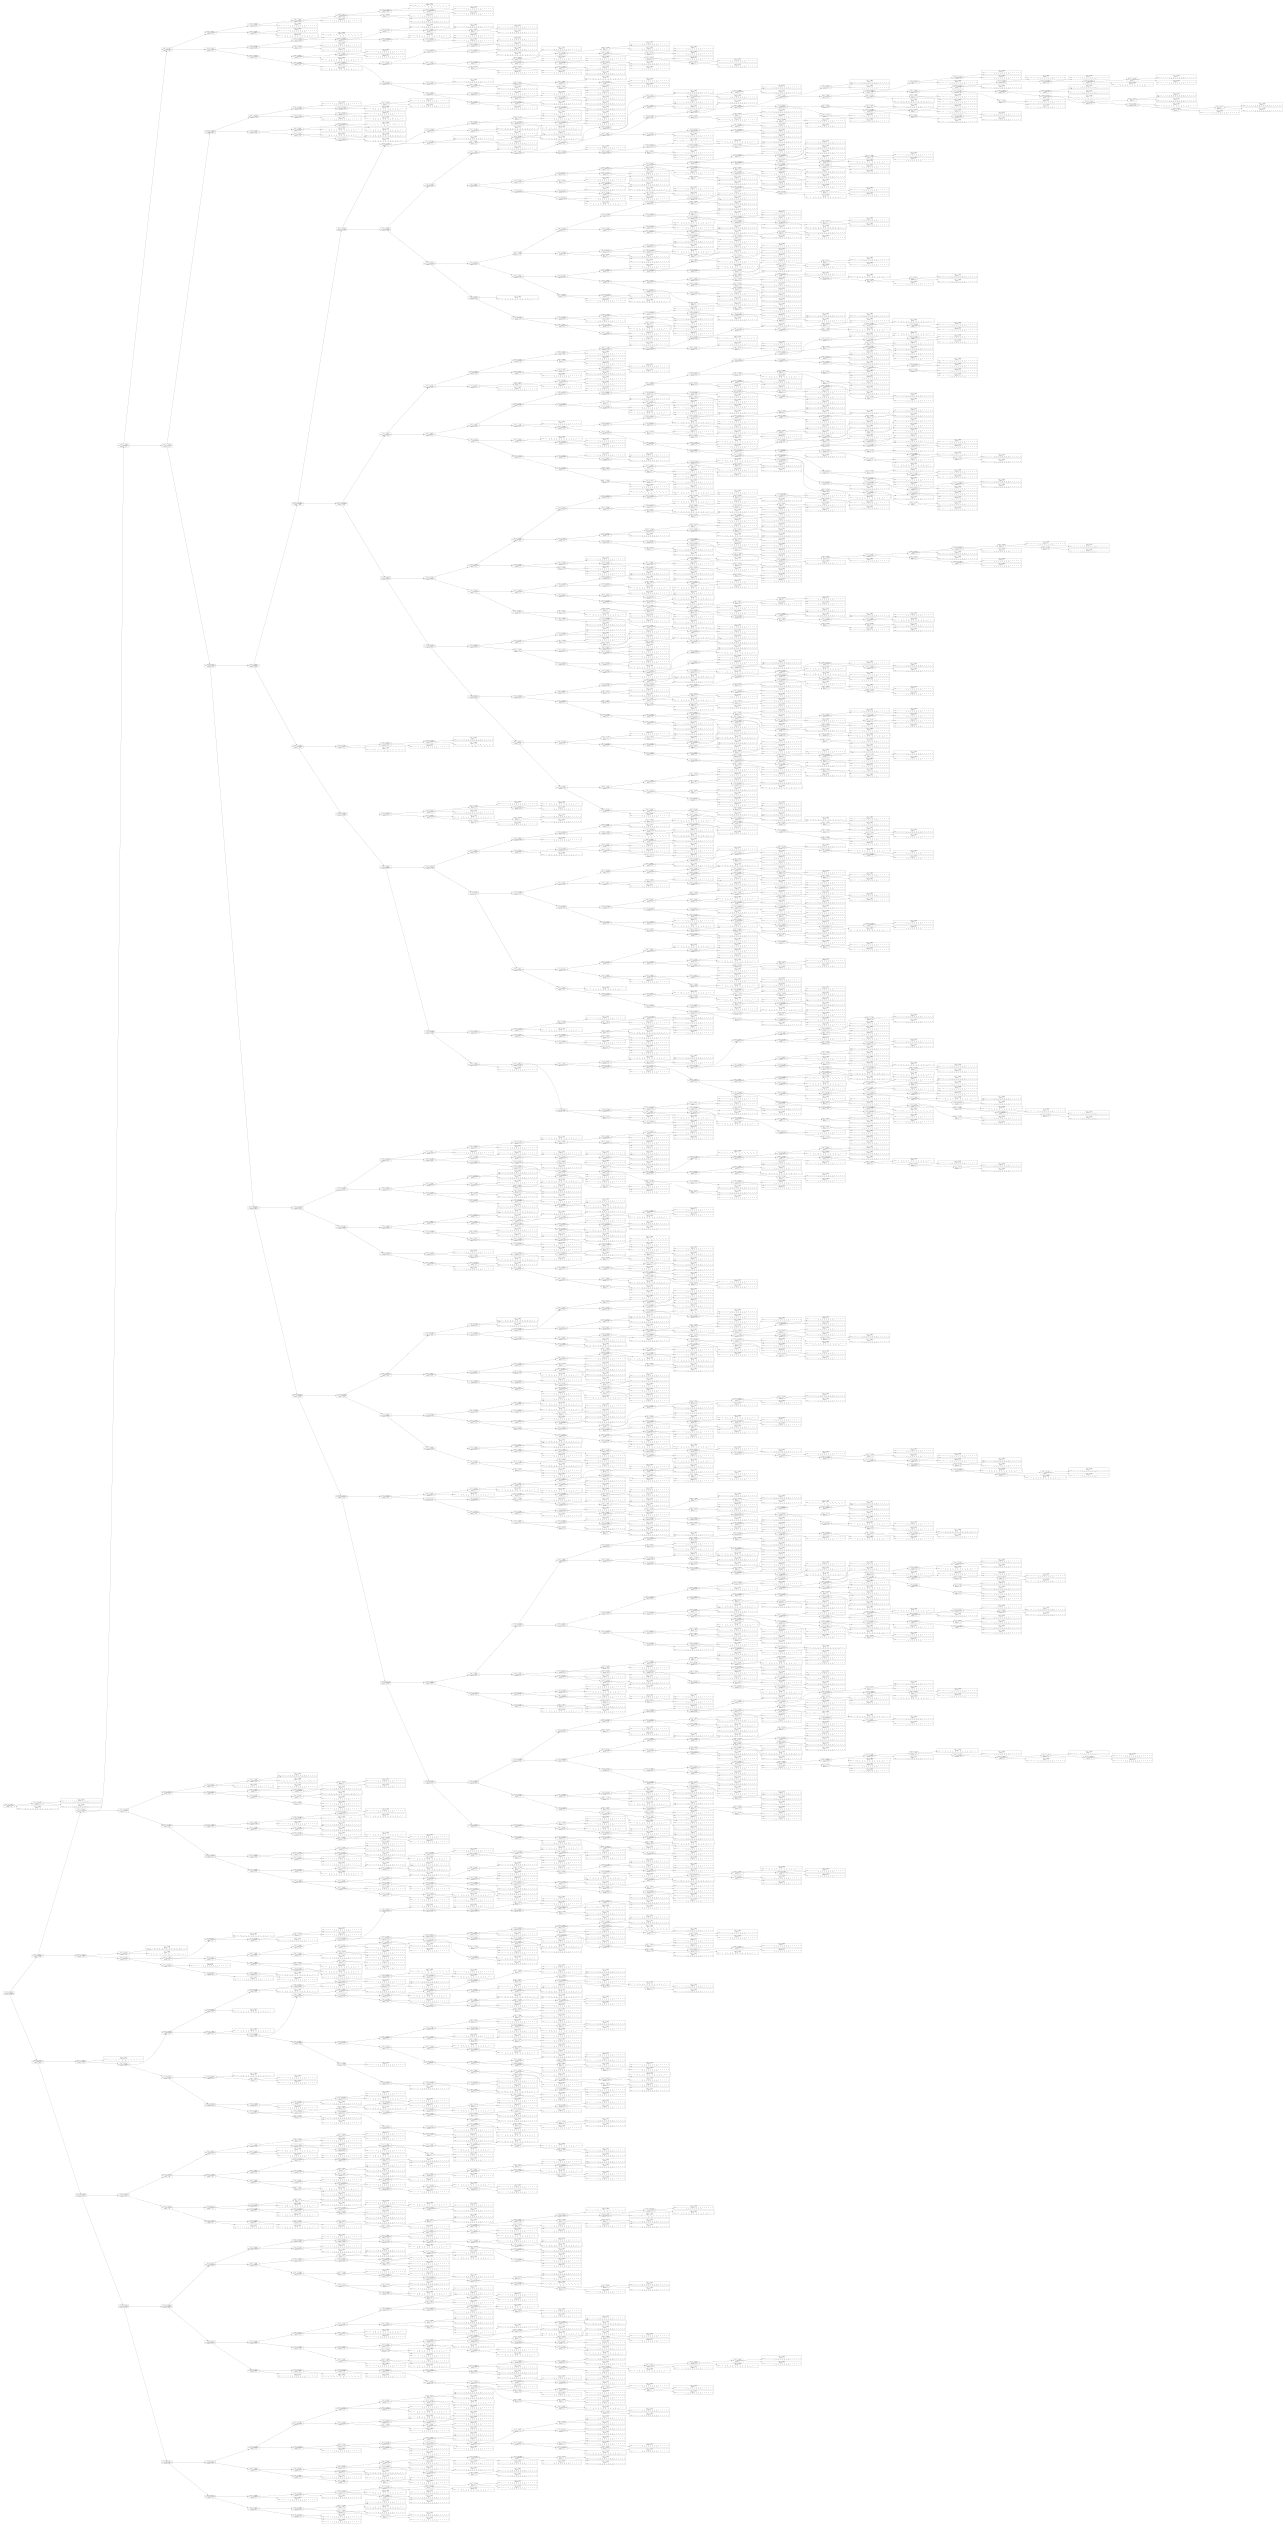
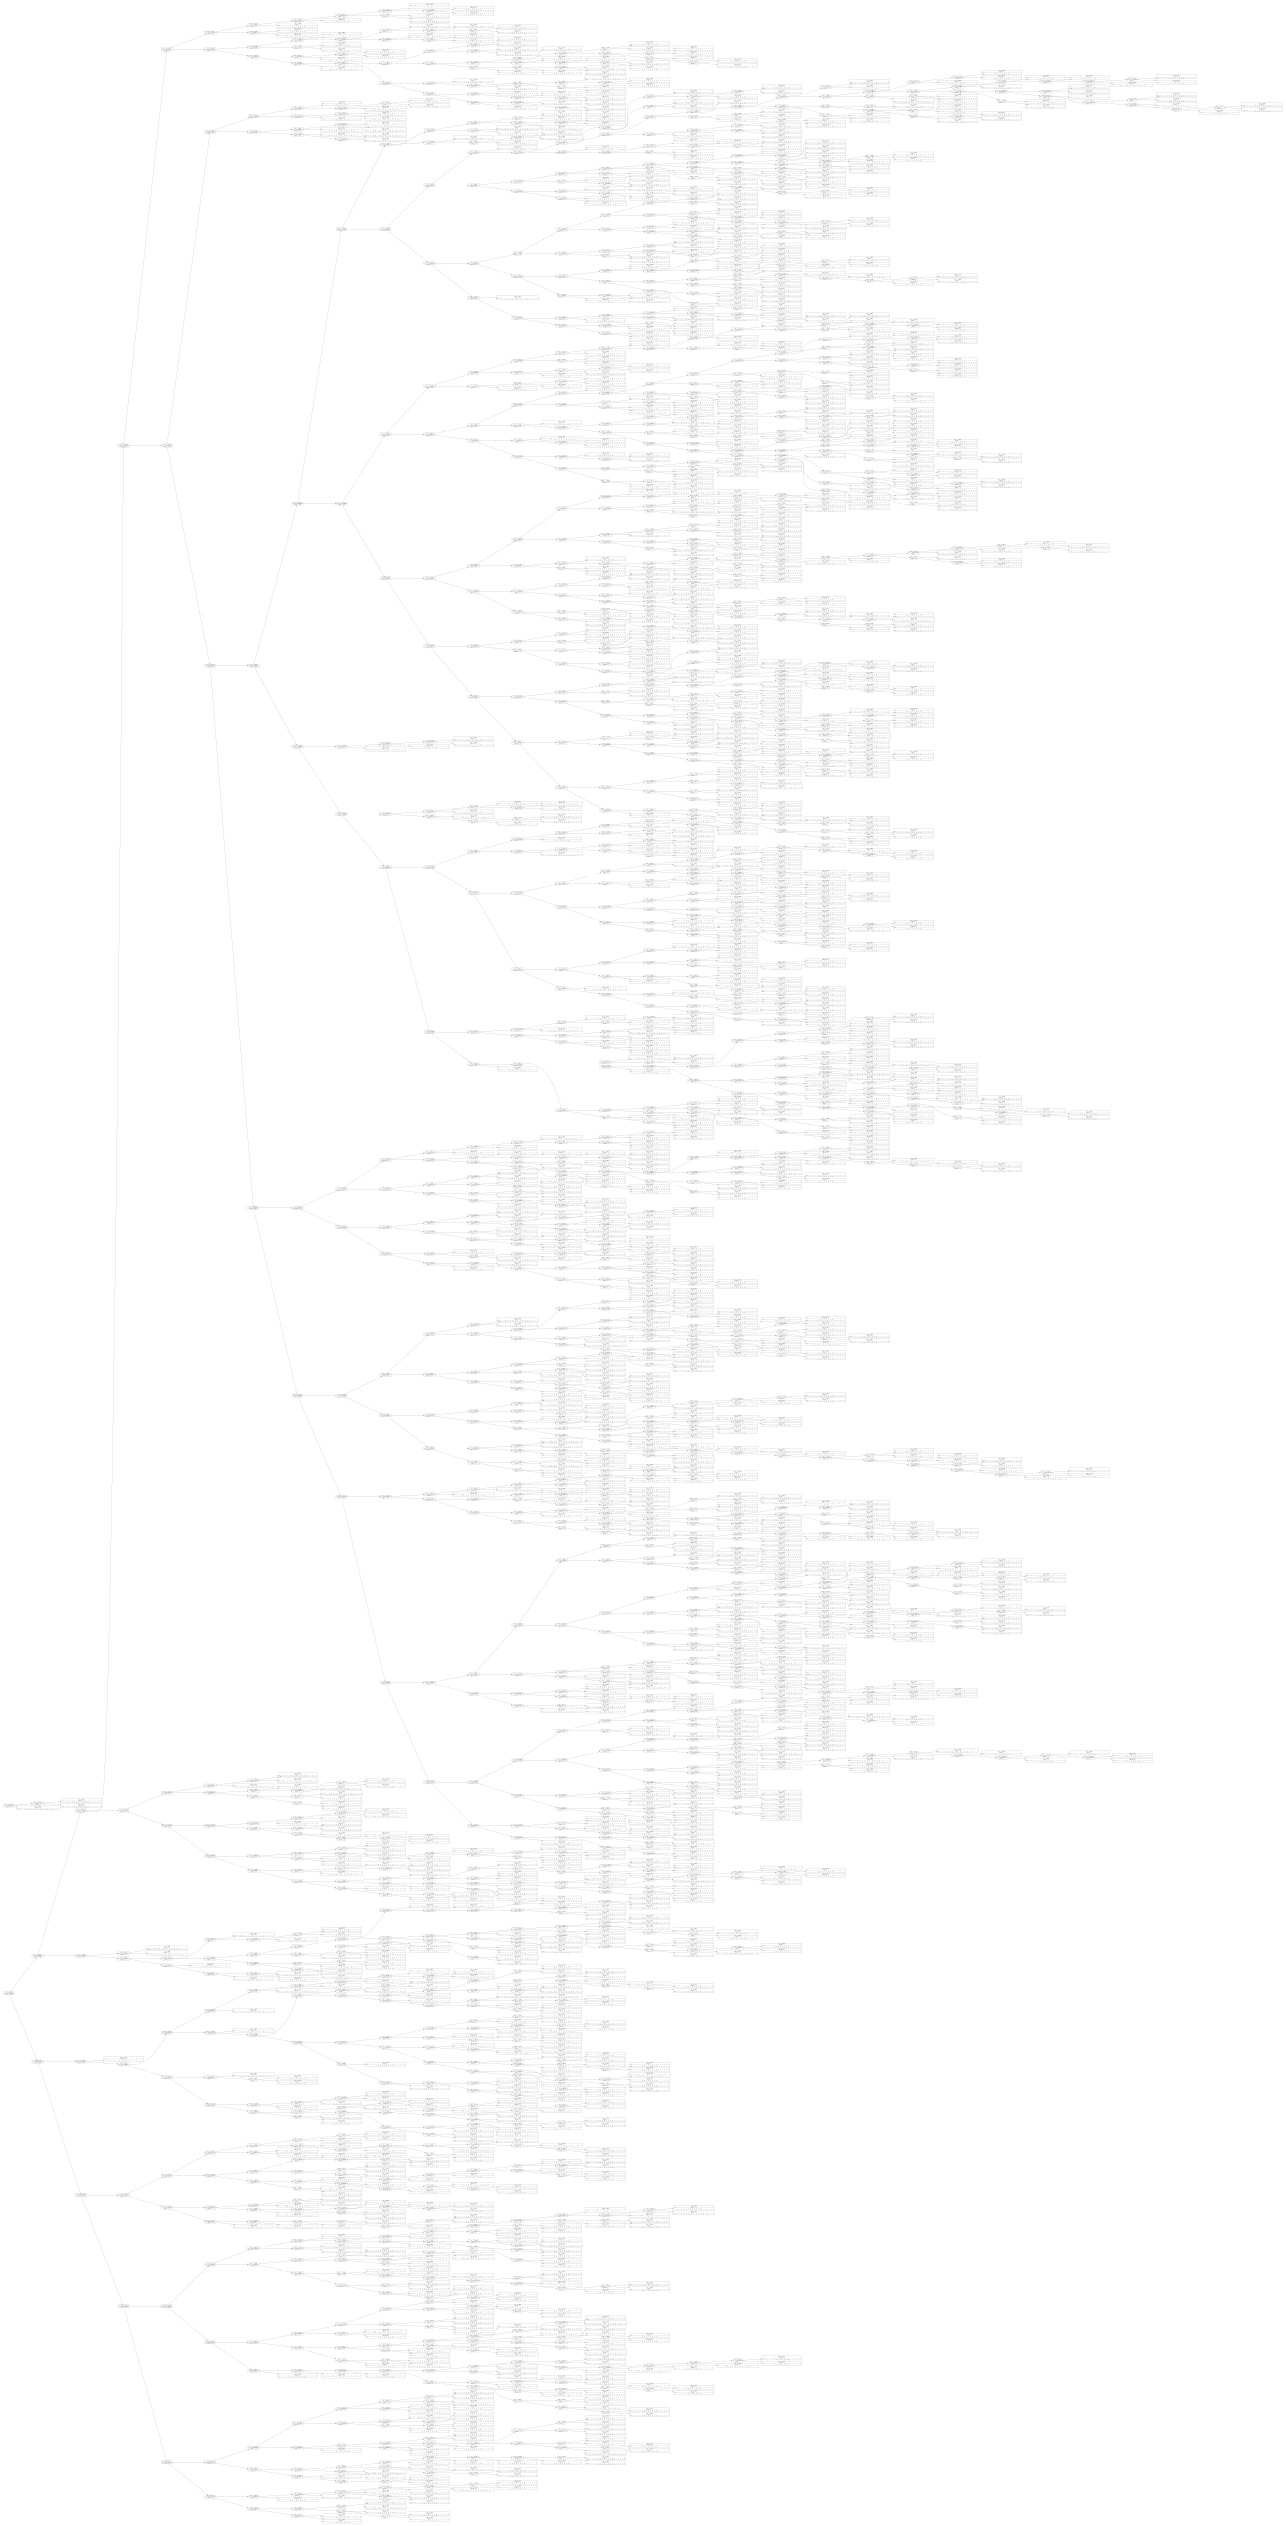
(562, 1064) -> none
